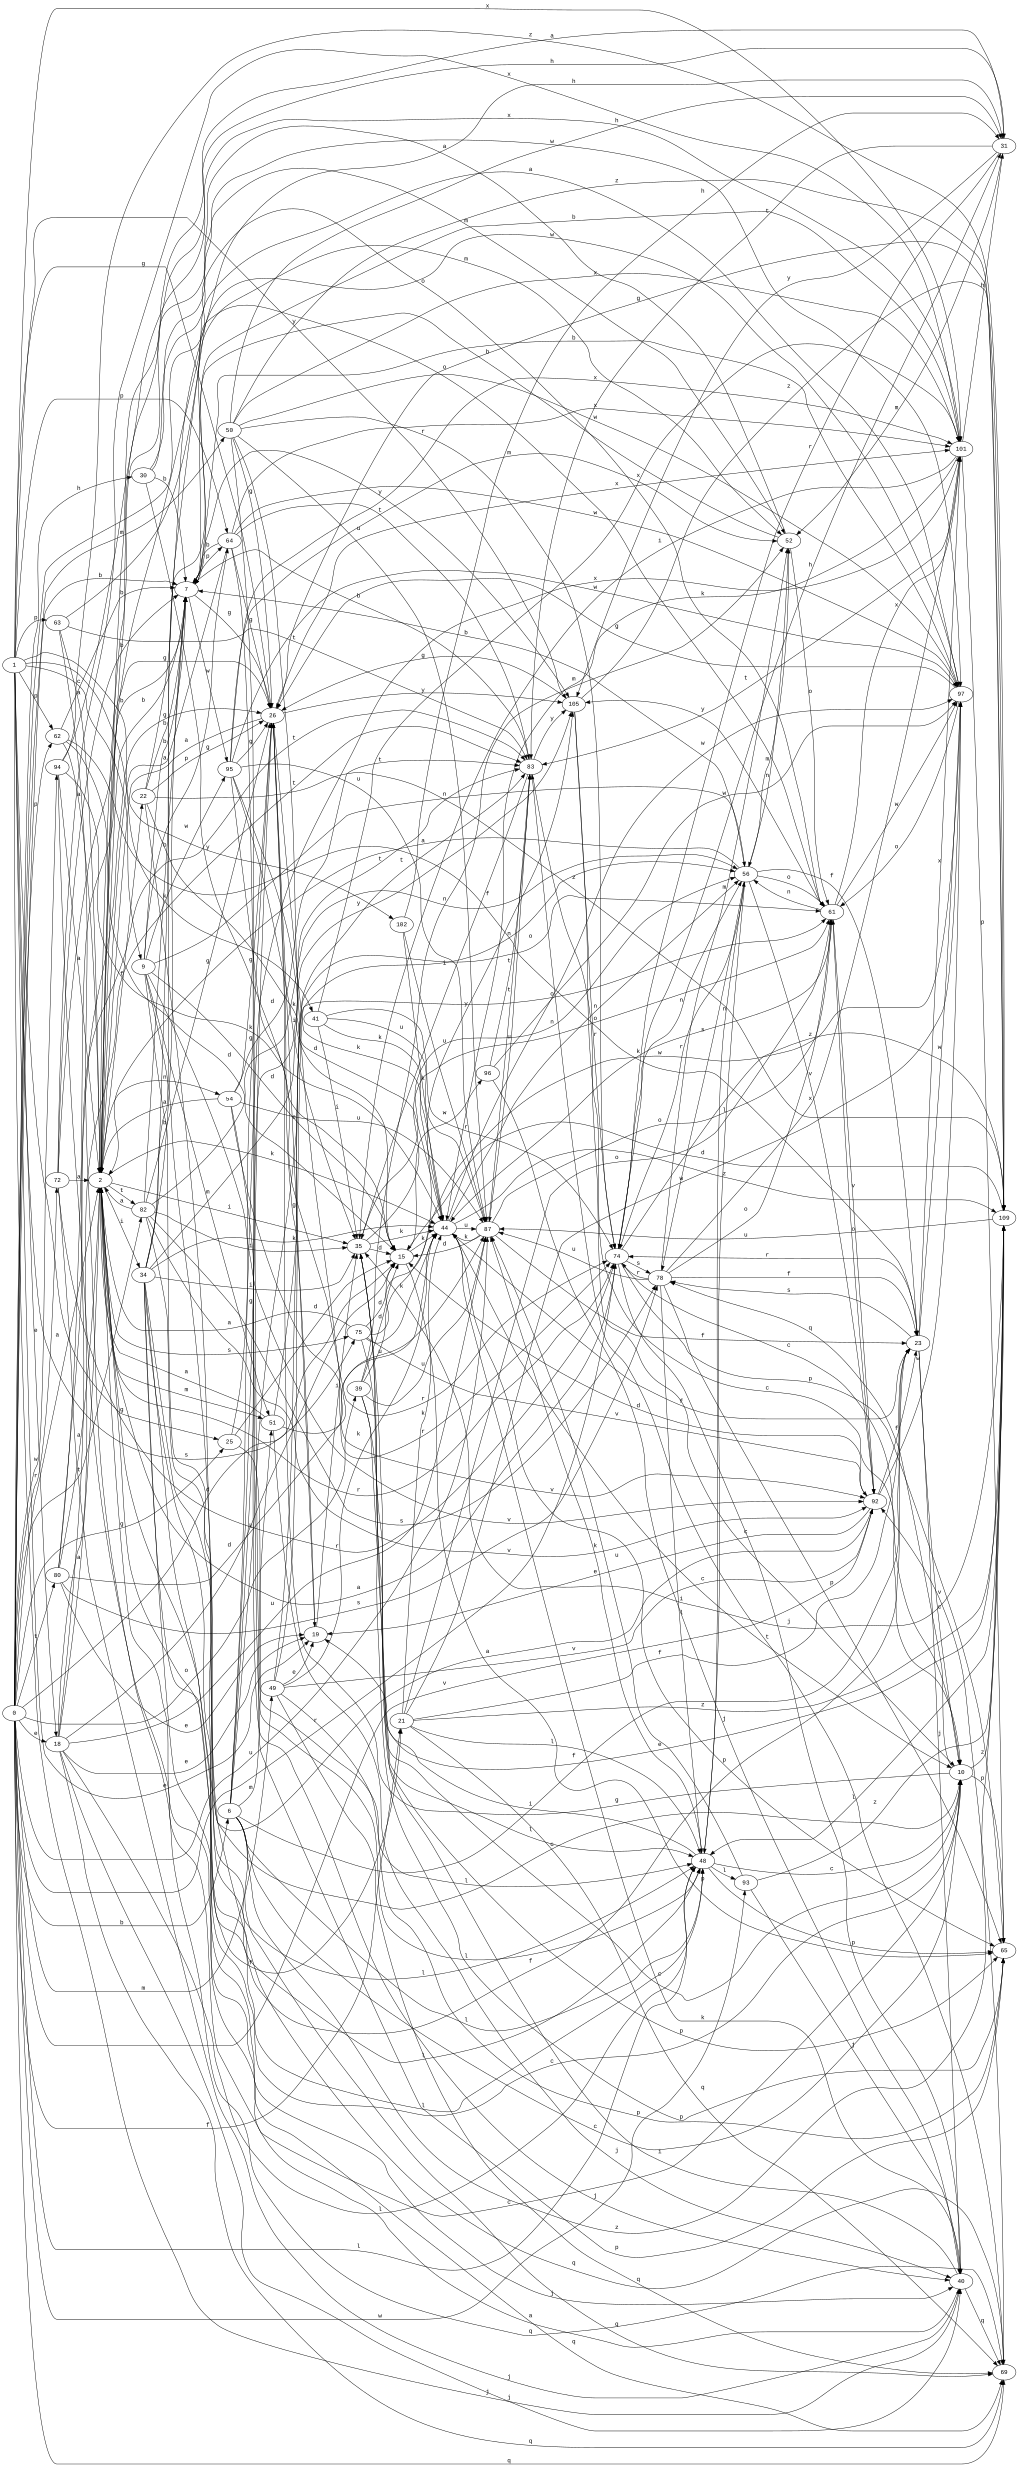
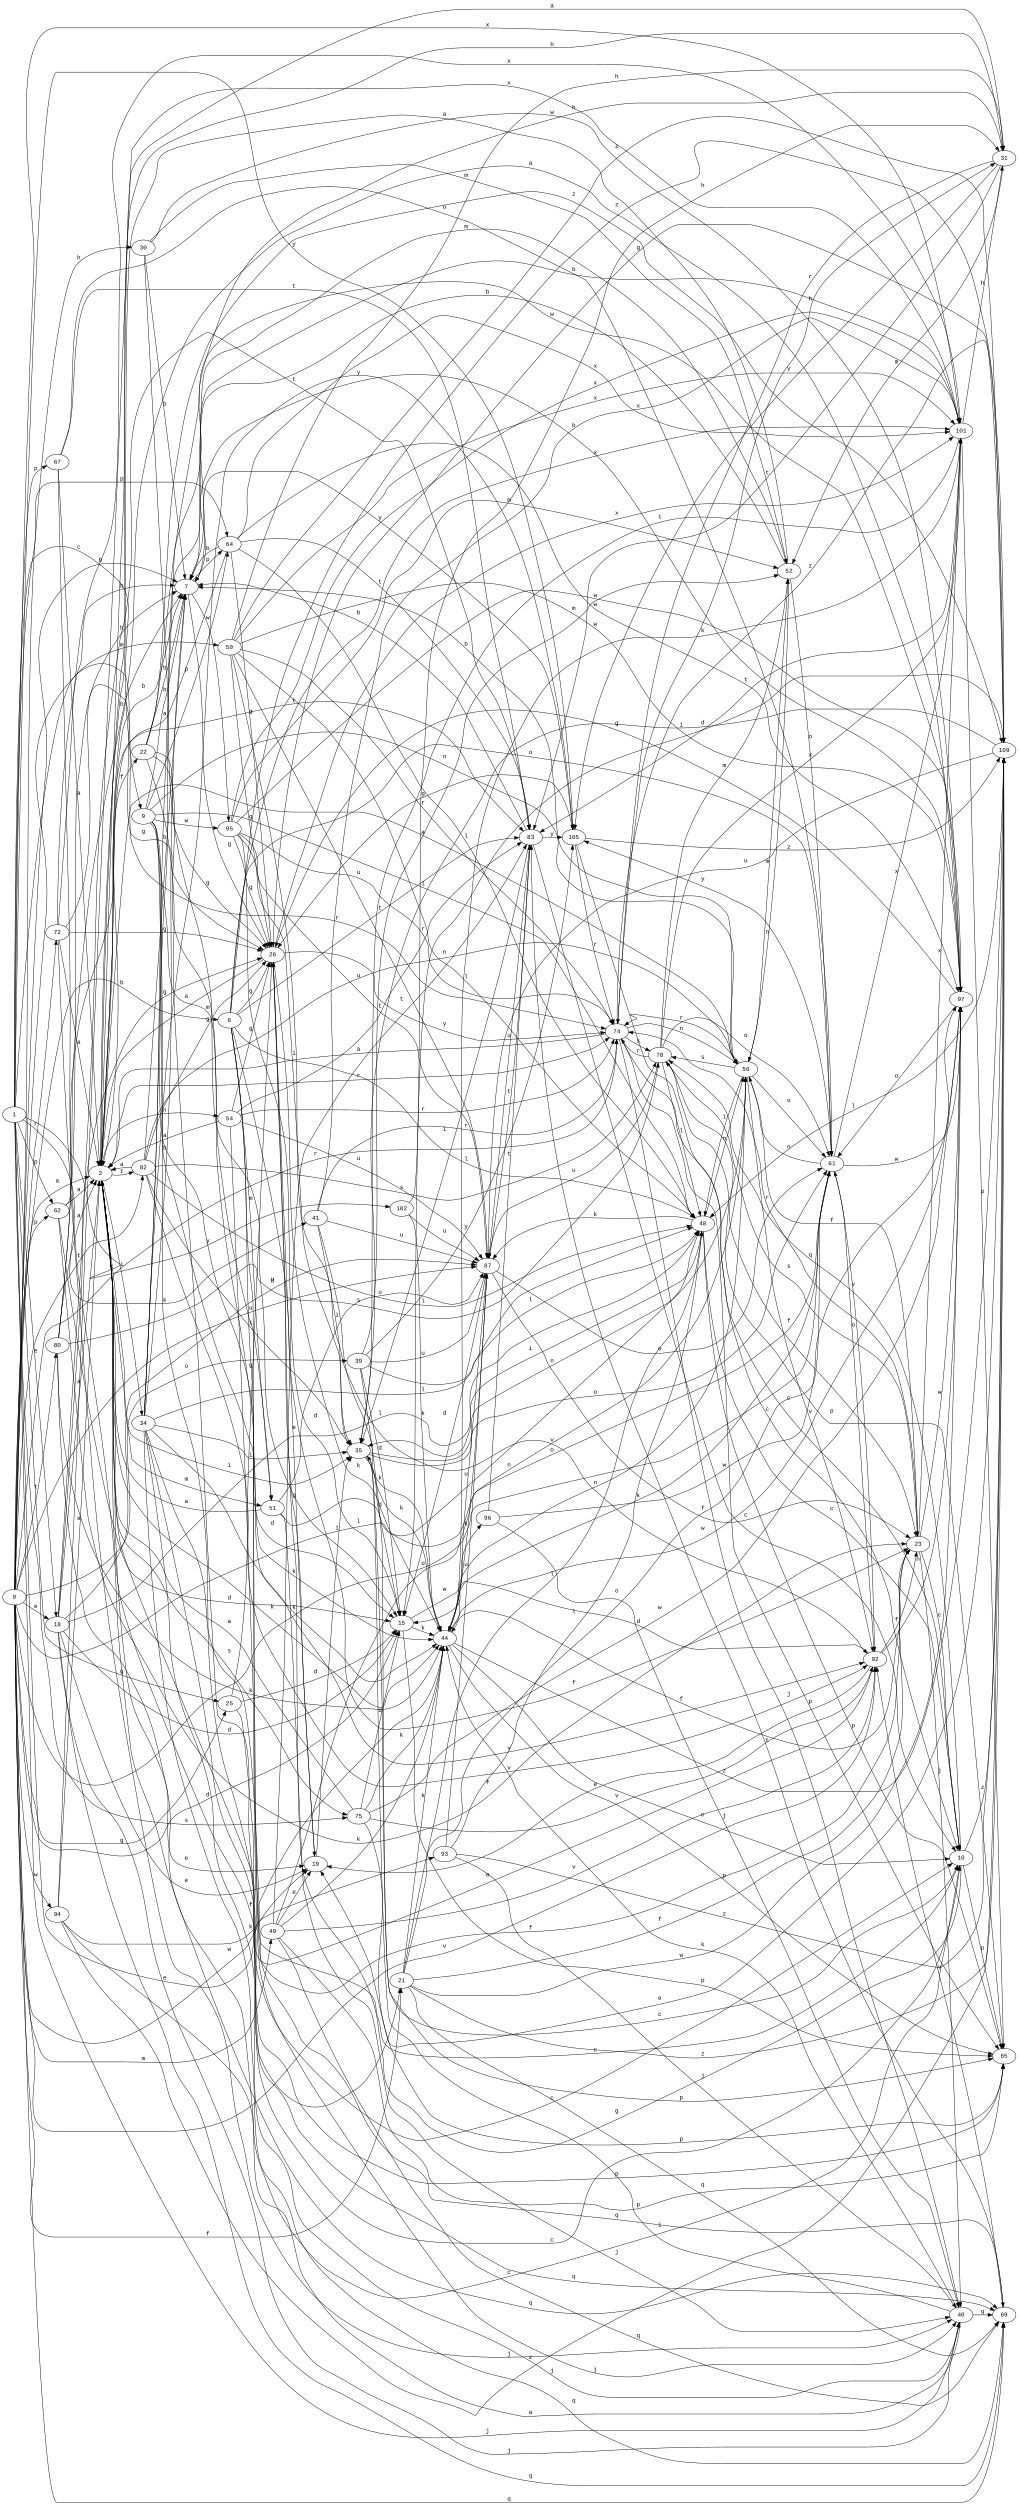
(57, 623) -> (57, 462)
(427, 693) -> (435, 1028)
(918, 1358) -> (918, 1559)
(721, 1873) -> (612, 1575)
